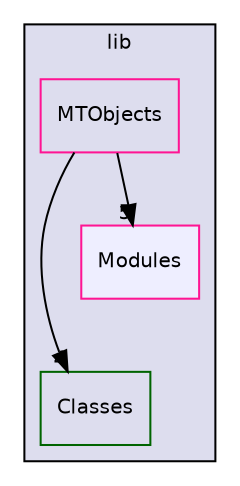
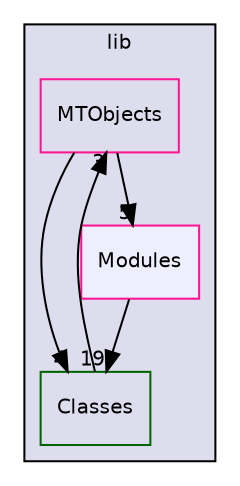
none -> (78, 271)
none -> (121, 326)
